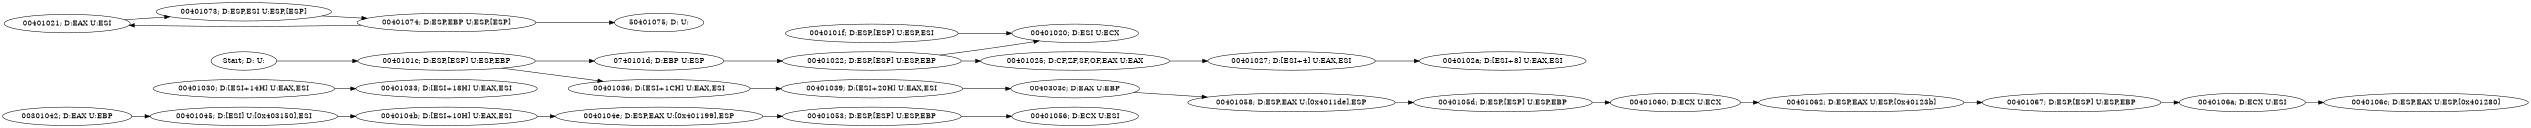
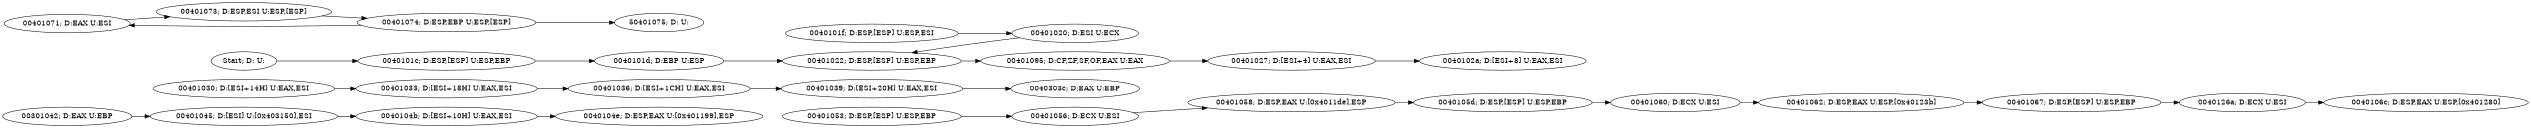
(67, 24) -> (67, 24)
(987, 49) -> (968, 44)
(659, 61) -> (659, 61)
(1075, 61) -> (1075, 61)
(550, 74) -> (550, 89)
(1168, 95) -> (1168, 110)
(1675, 102) -> (1675, 102)
(2242, 102) -> (2242, 102)
(770, 116) -> none
